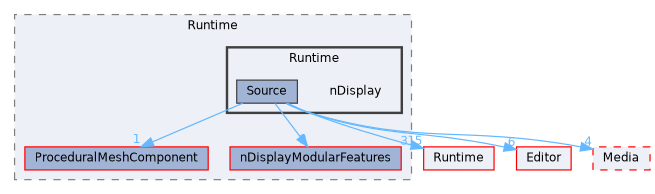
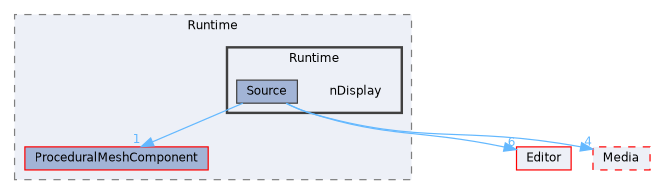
(316, 158) -> none
(459, 158) -> none
